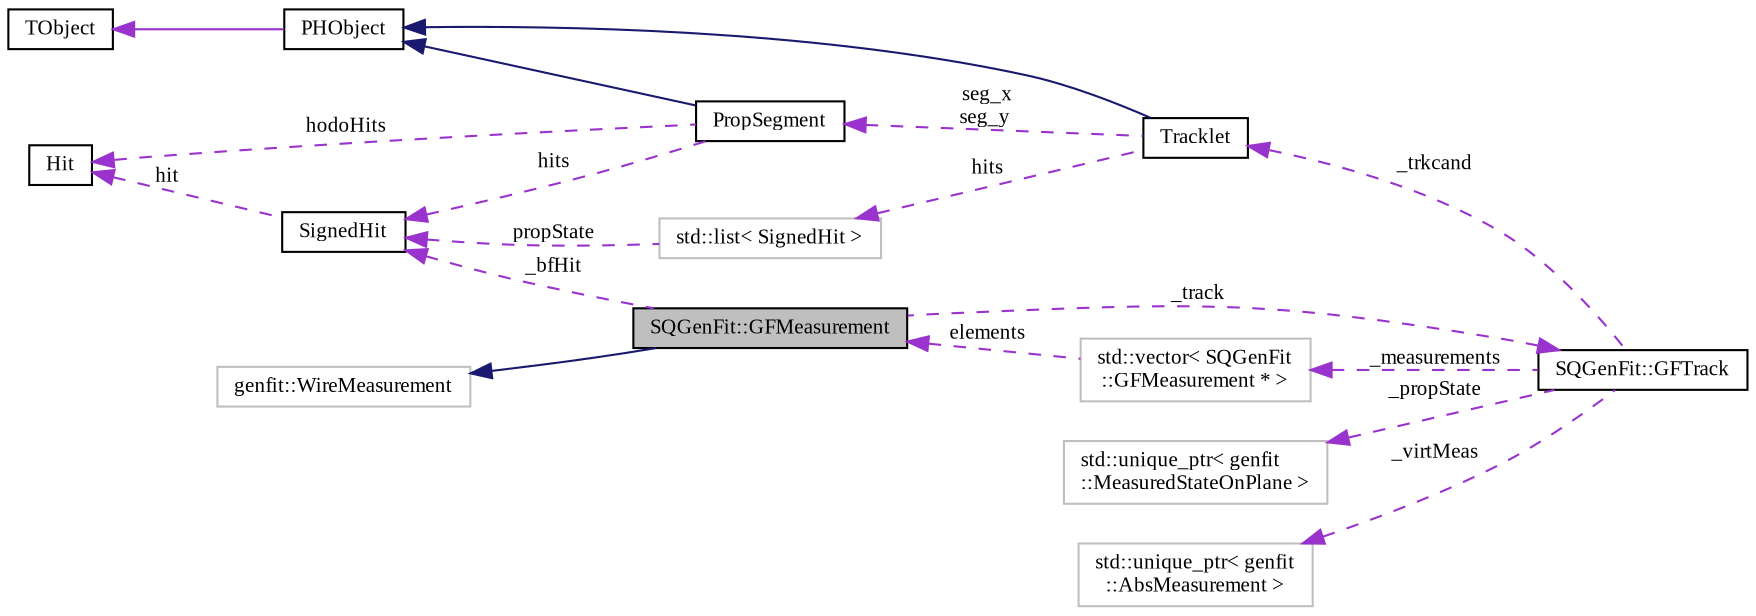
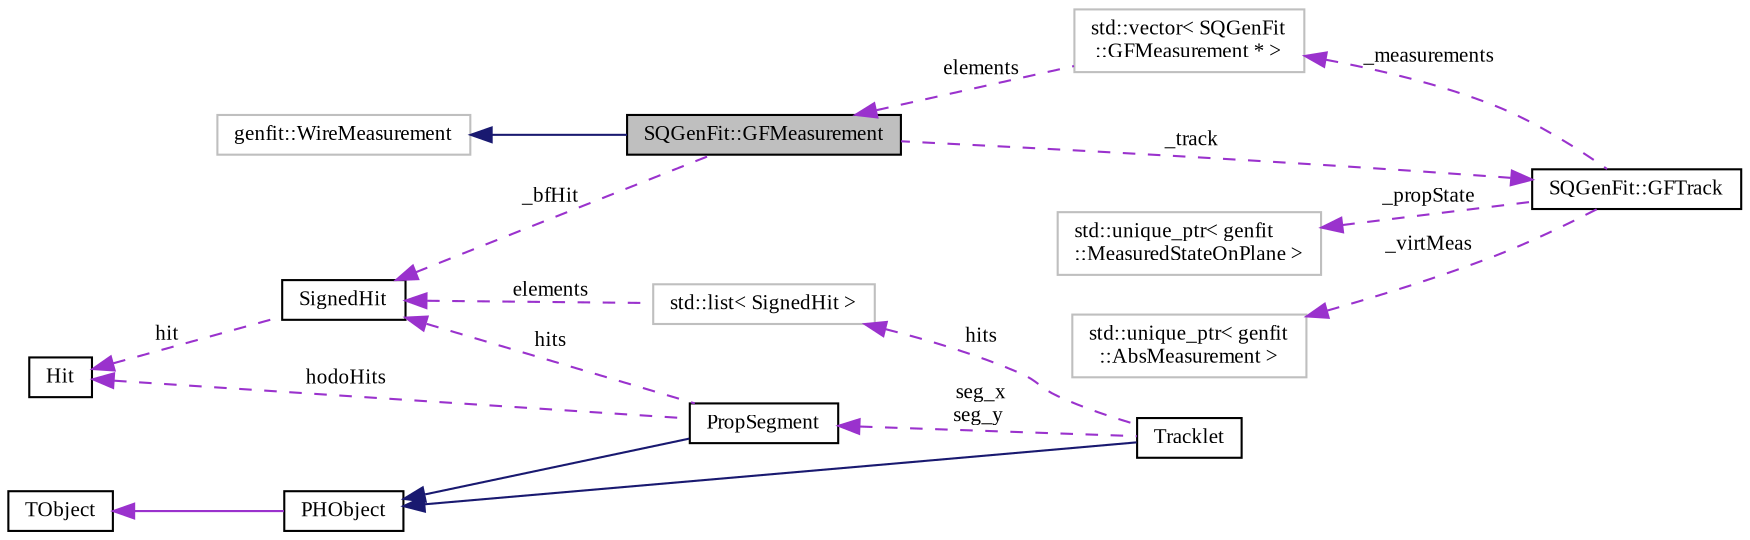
(1468, 215) -> none
(552, 233) -> (549, 291)
